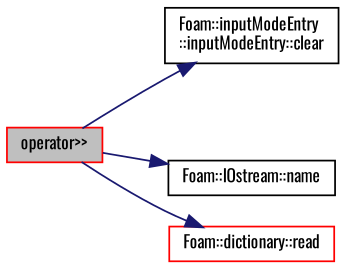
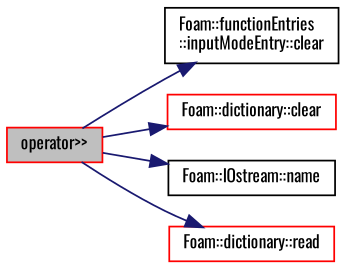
(252, 36) -> (252, 36)
none -> (252, 112)
